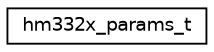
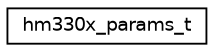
(107, 26) -> (107, 26)
